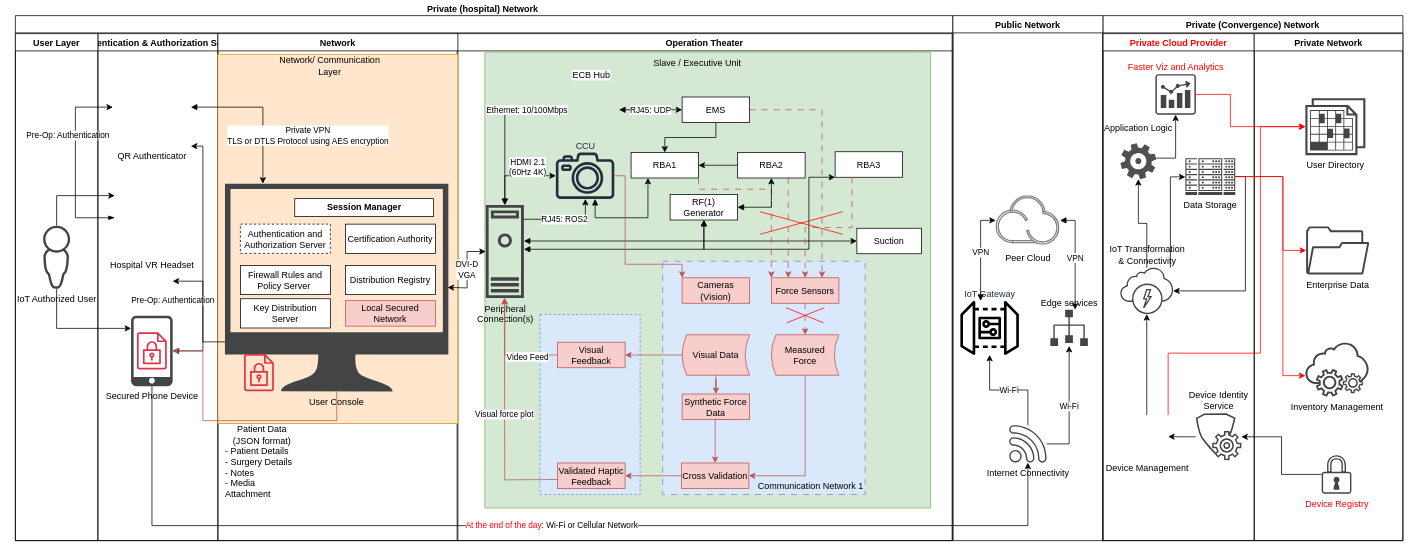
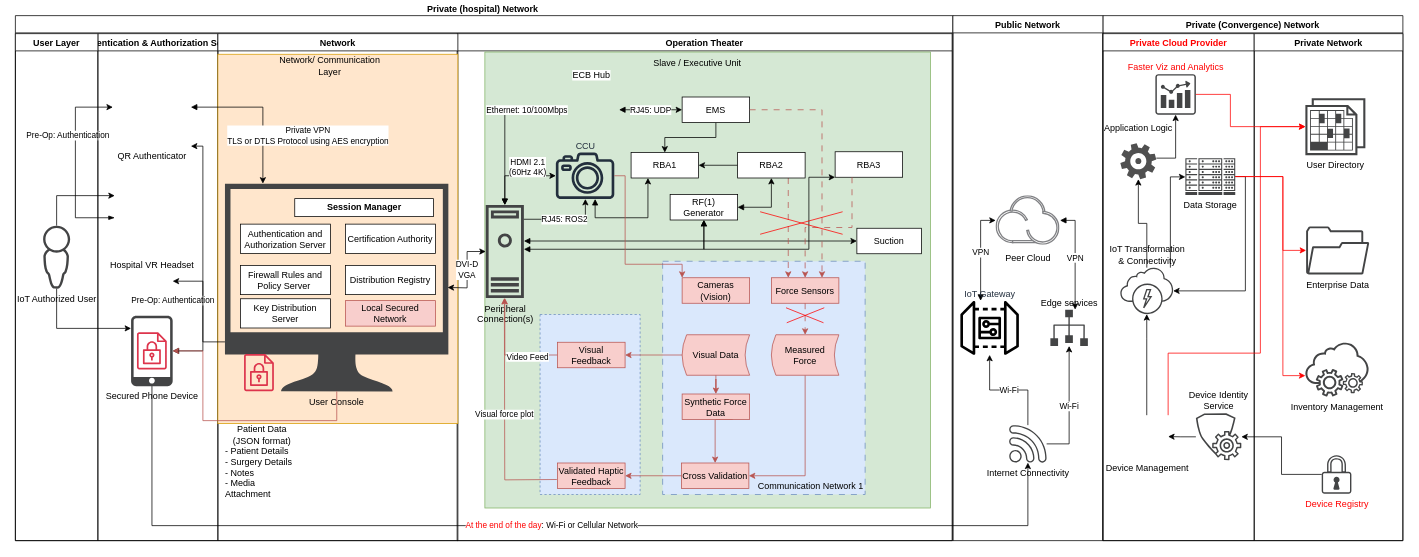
(285, 239) -> (285, 239)
(771, 244) -> none
